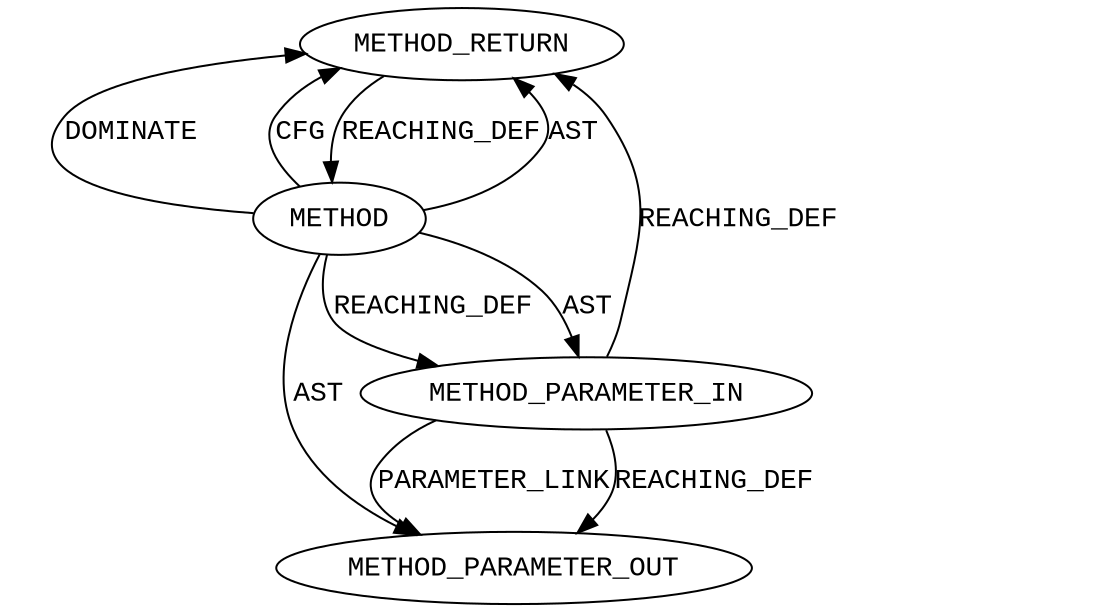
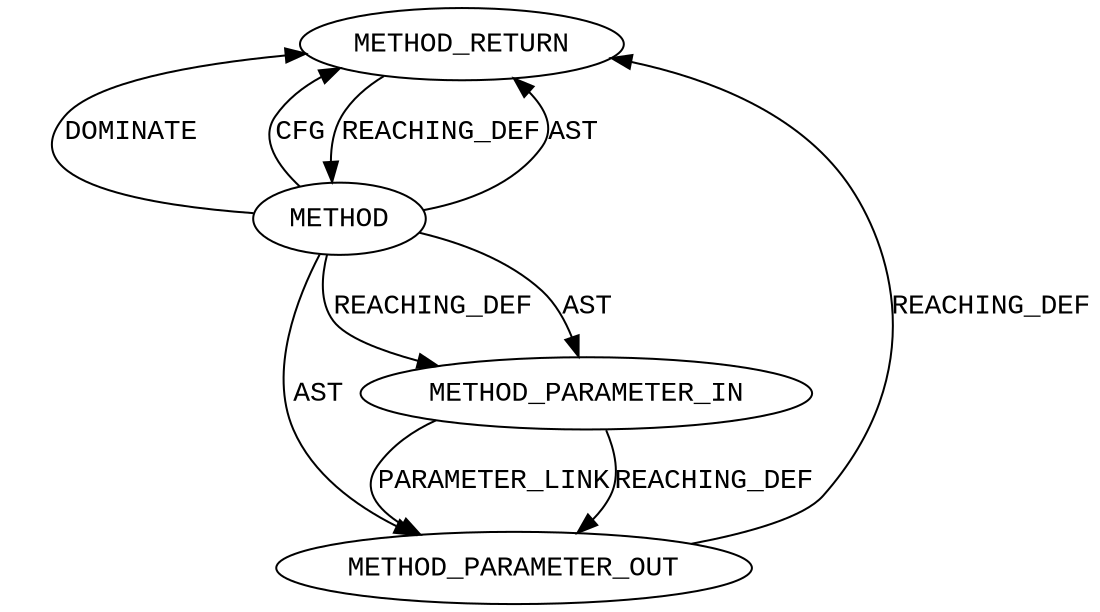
(640, 212) -> (889, 288)
